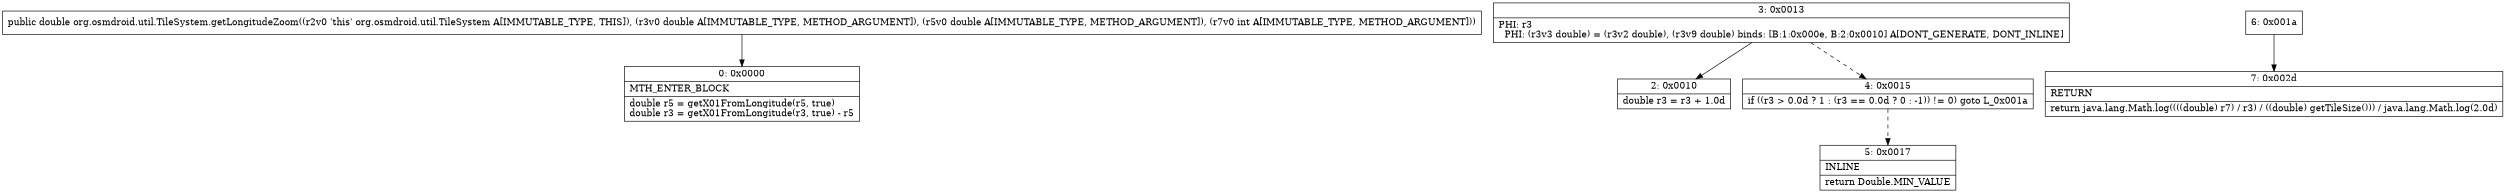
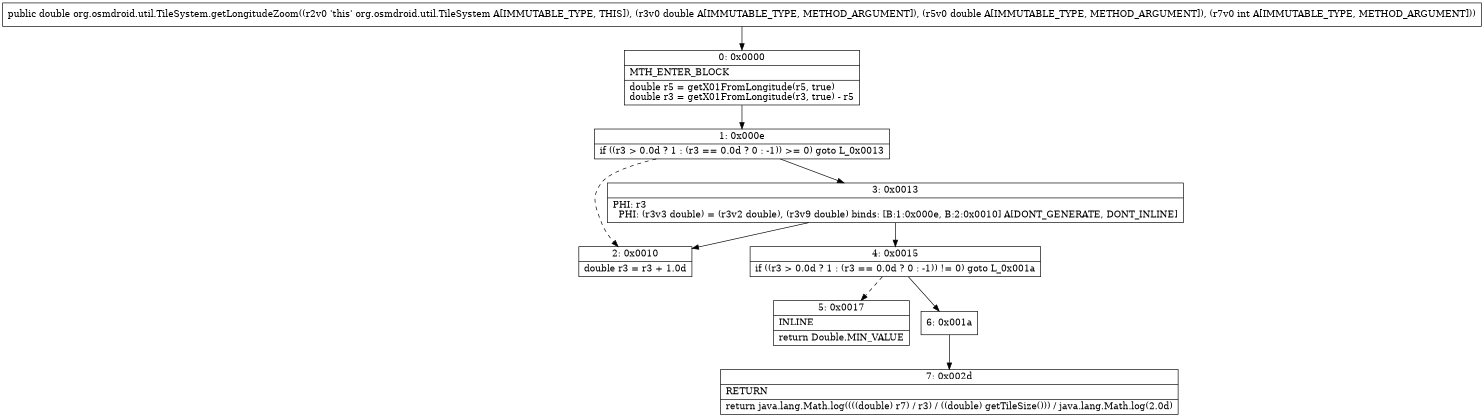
(1836, 59) -> (895, 231)
none -> (742, 144)
none -> (922, 291)
